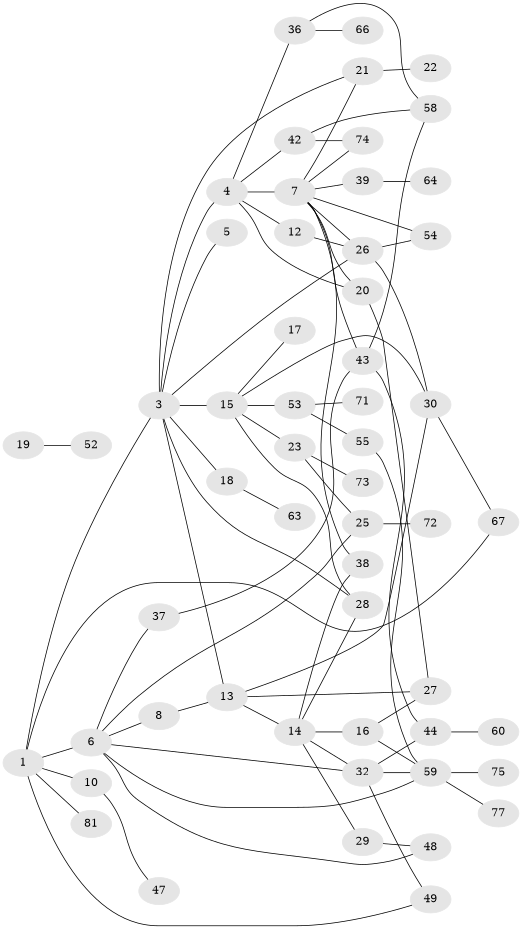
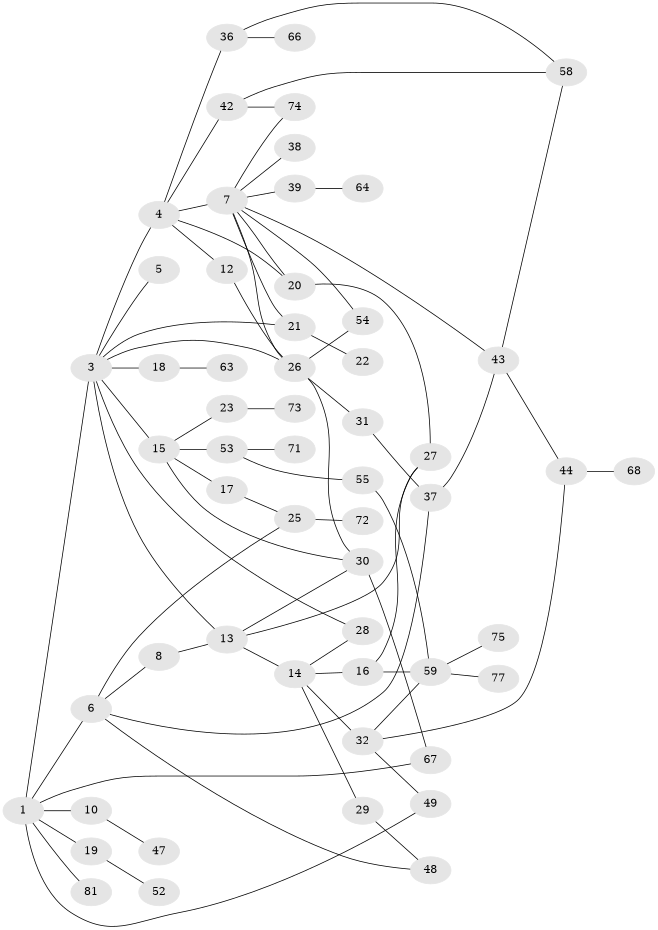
none -> (363, 422)
(319, 476) -> (261, 505)
(313, 493) -> none
(320, 645) -> none
(499, 732) -> (634, 471)
(227, 758) -> none
(254, 807) -> none
none -> (57, 831)
